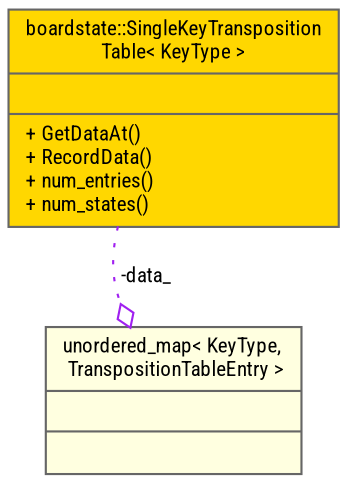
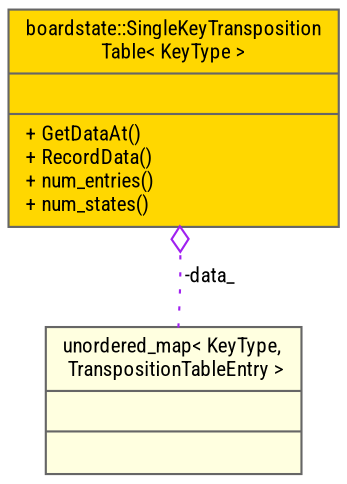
(113, 265) -> (180, 290)
